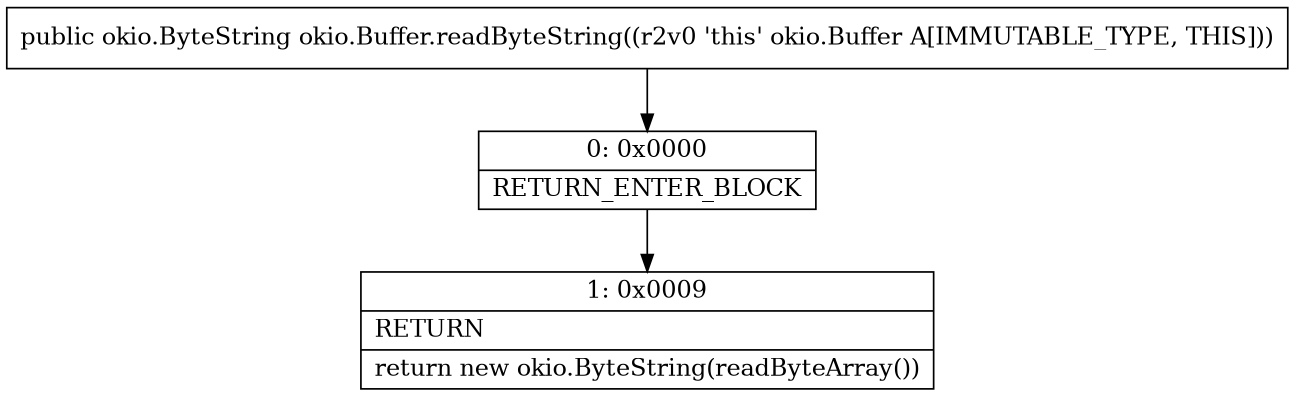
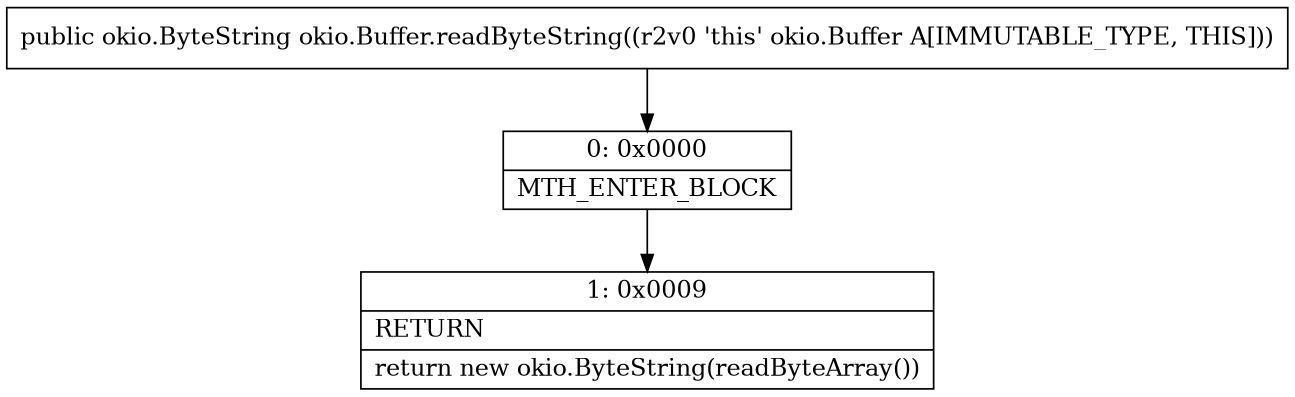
(647, 189) -> (647, 189)
